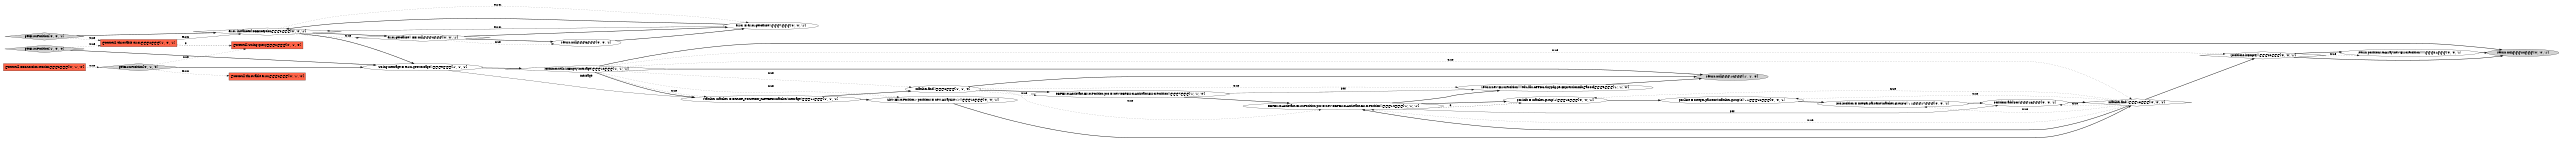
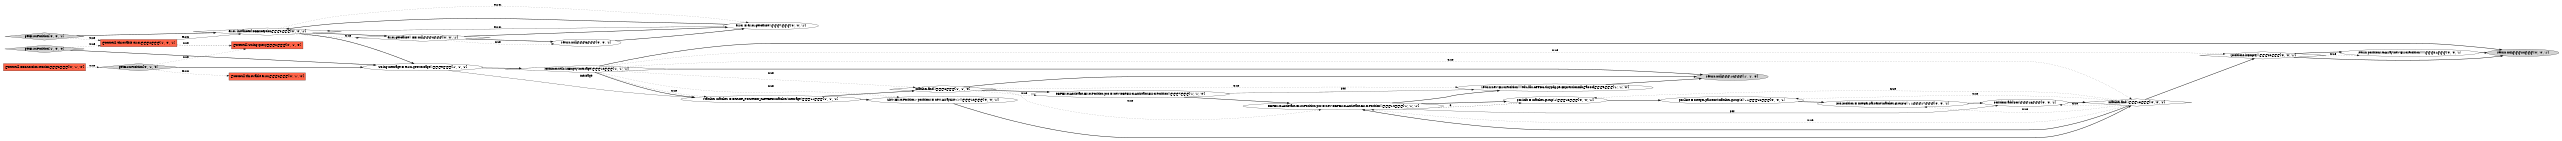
(186, 44) -> (186, 44)
(943, 89) -> (943, 89)
